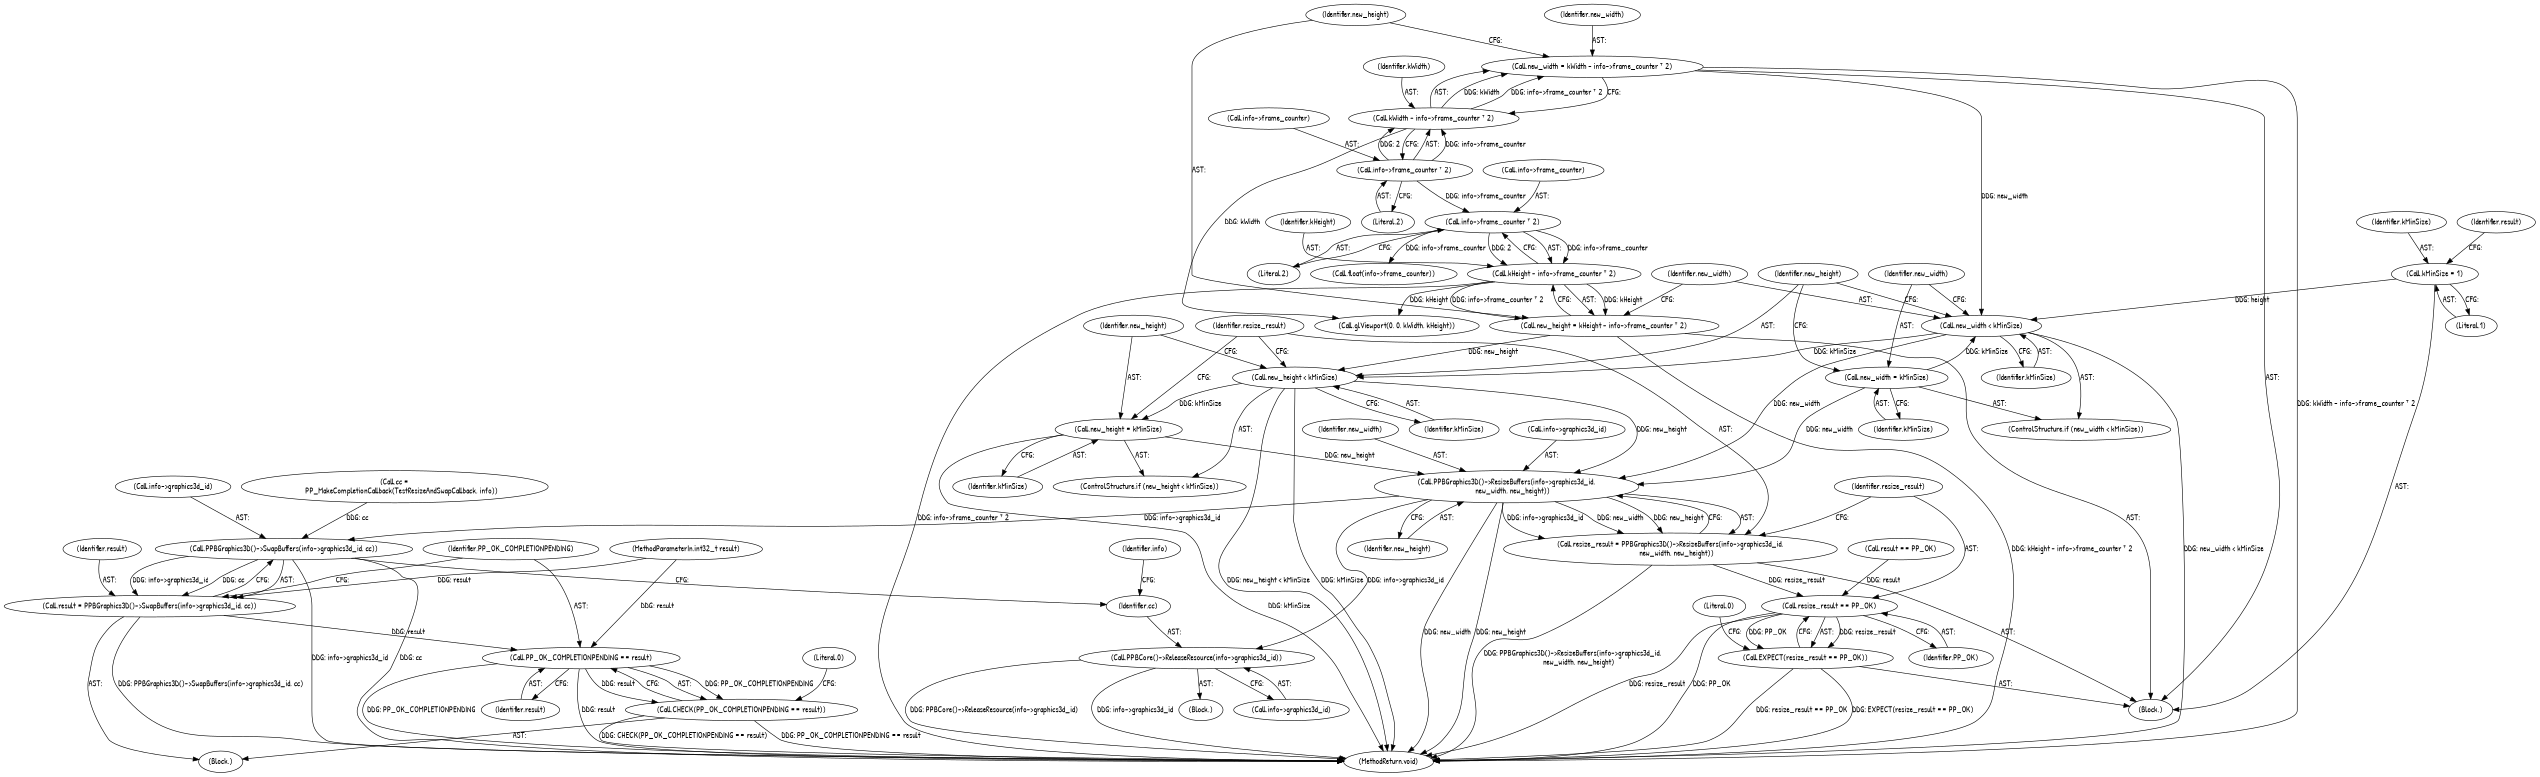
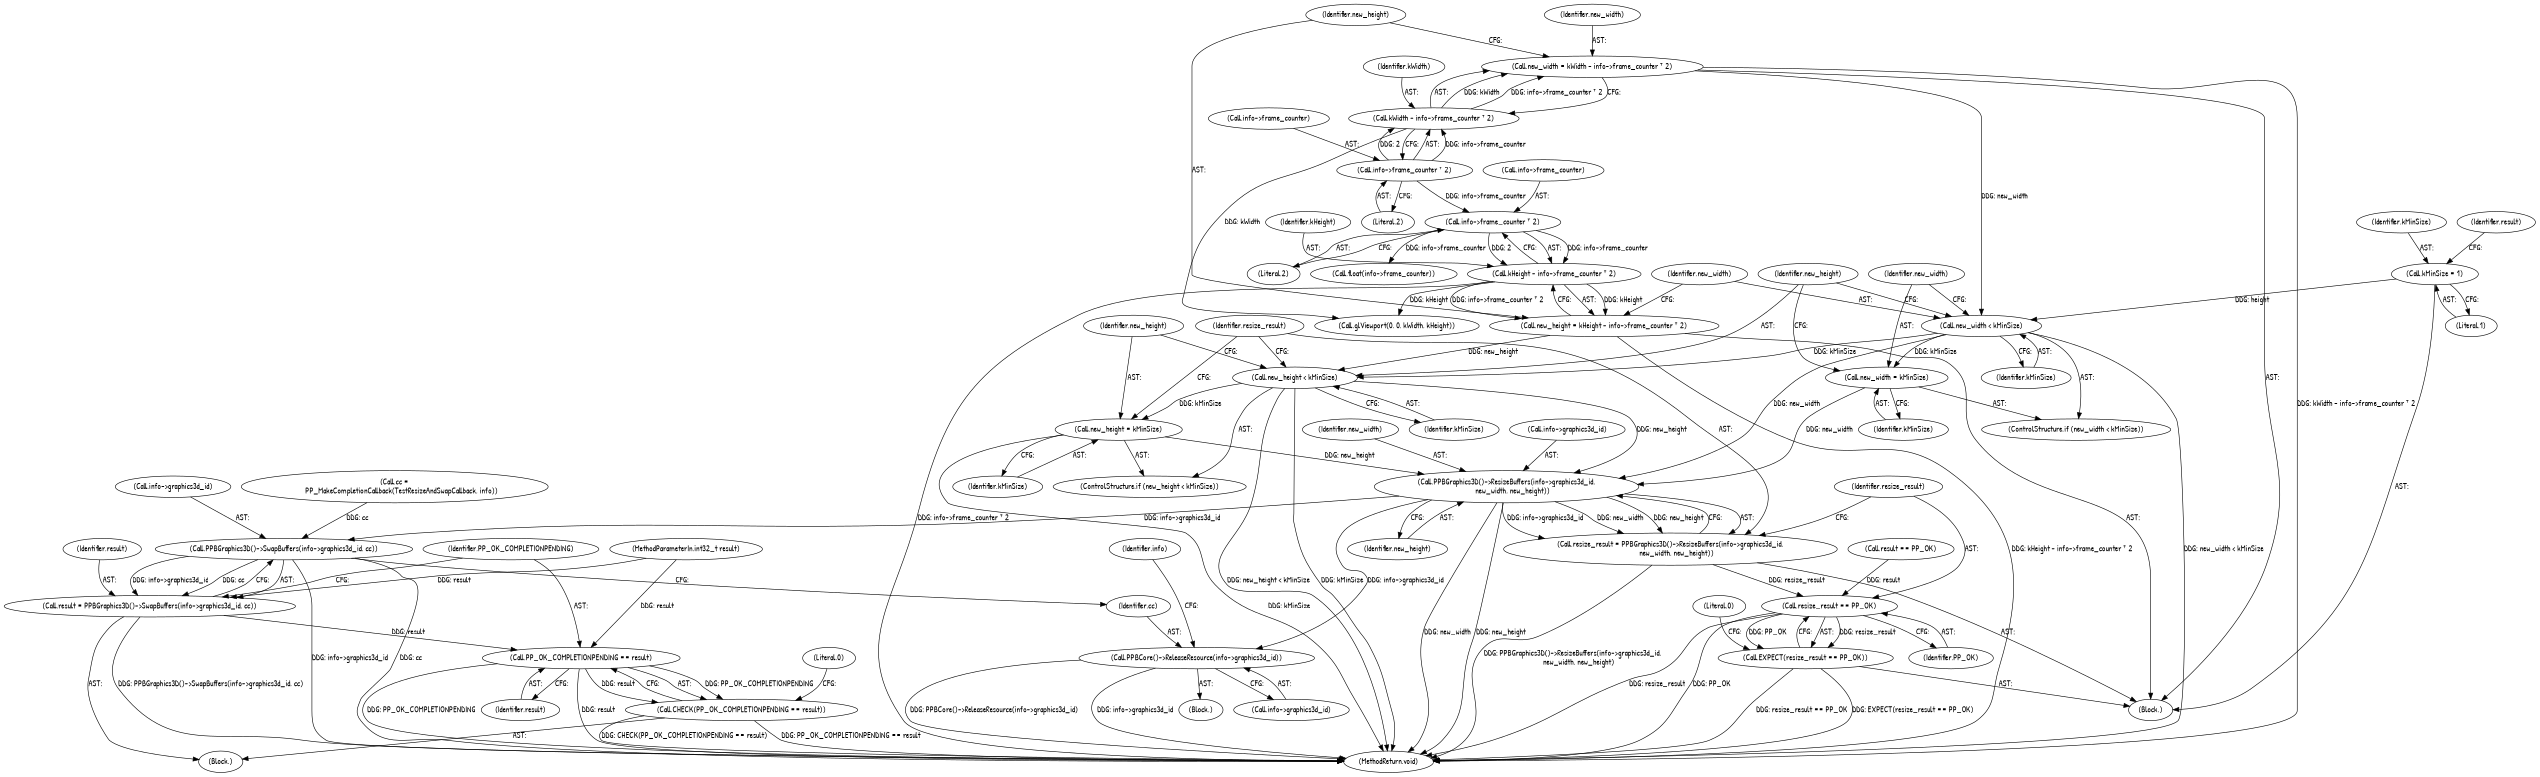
(1952, 359) -> (1919, 345)
(1142, 575) -> (1177, 598)
